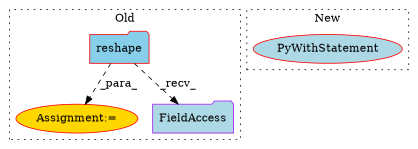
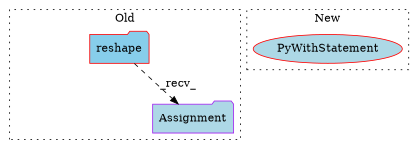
(77, 119) -> none
(193, 119) -> (193, 119)
